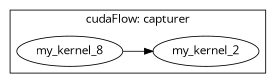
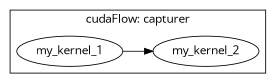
(70, 51) -> (70, 51)
